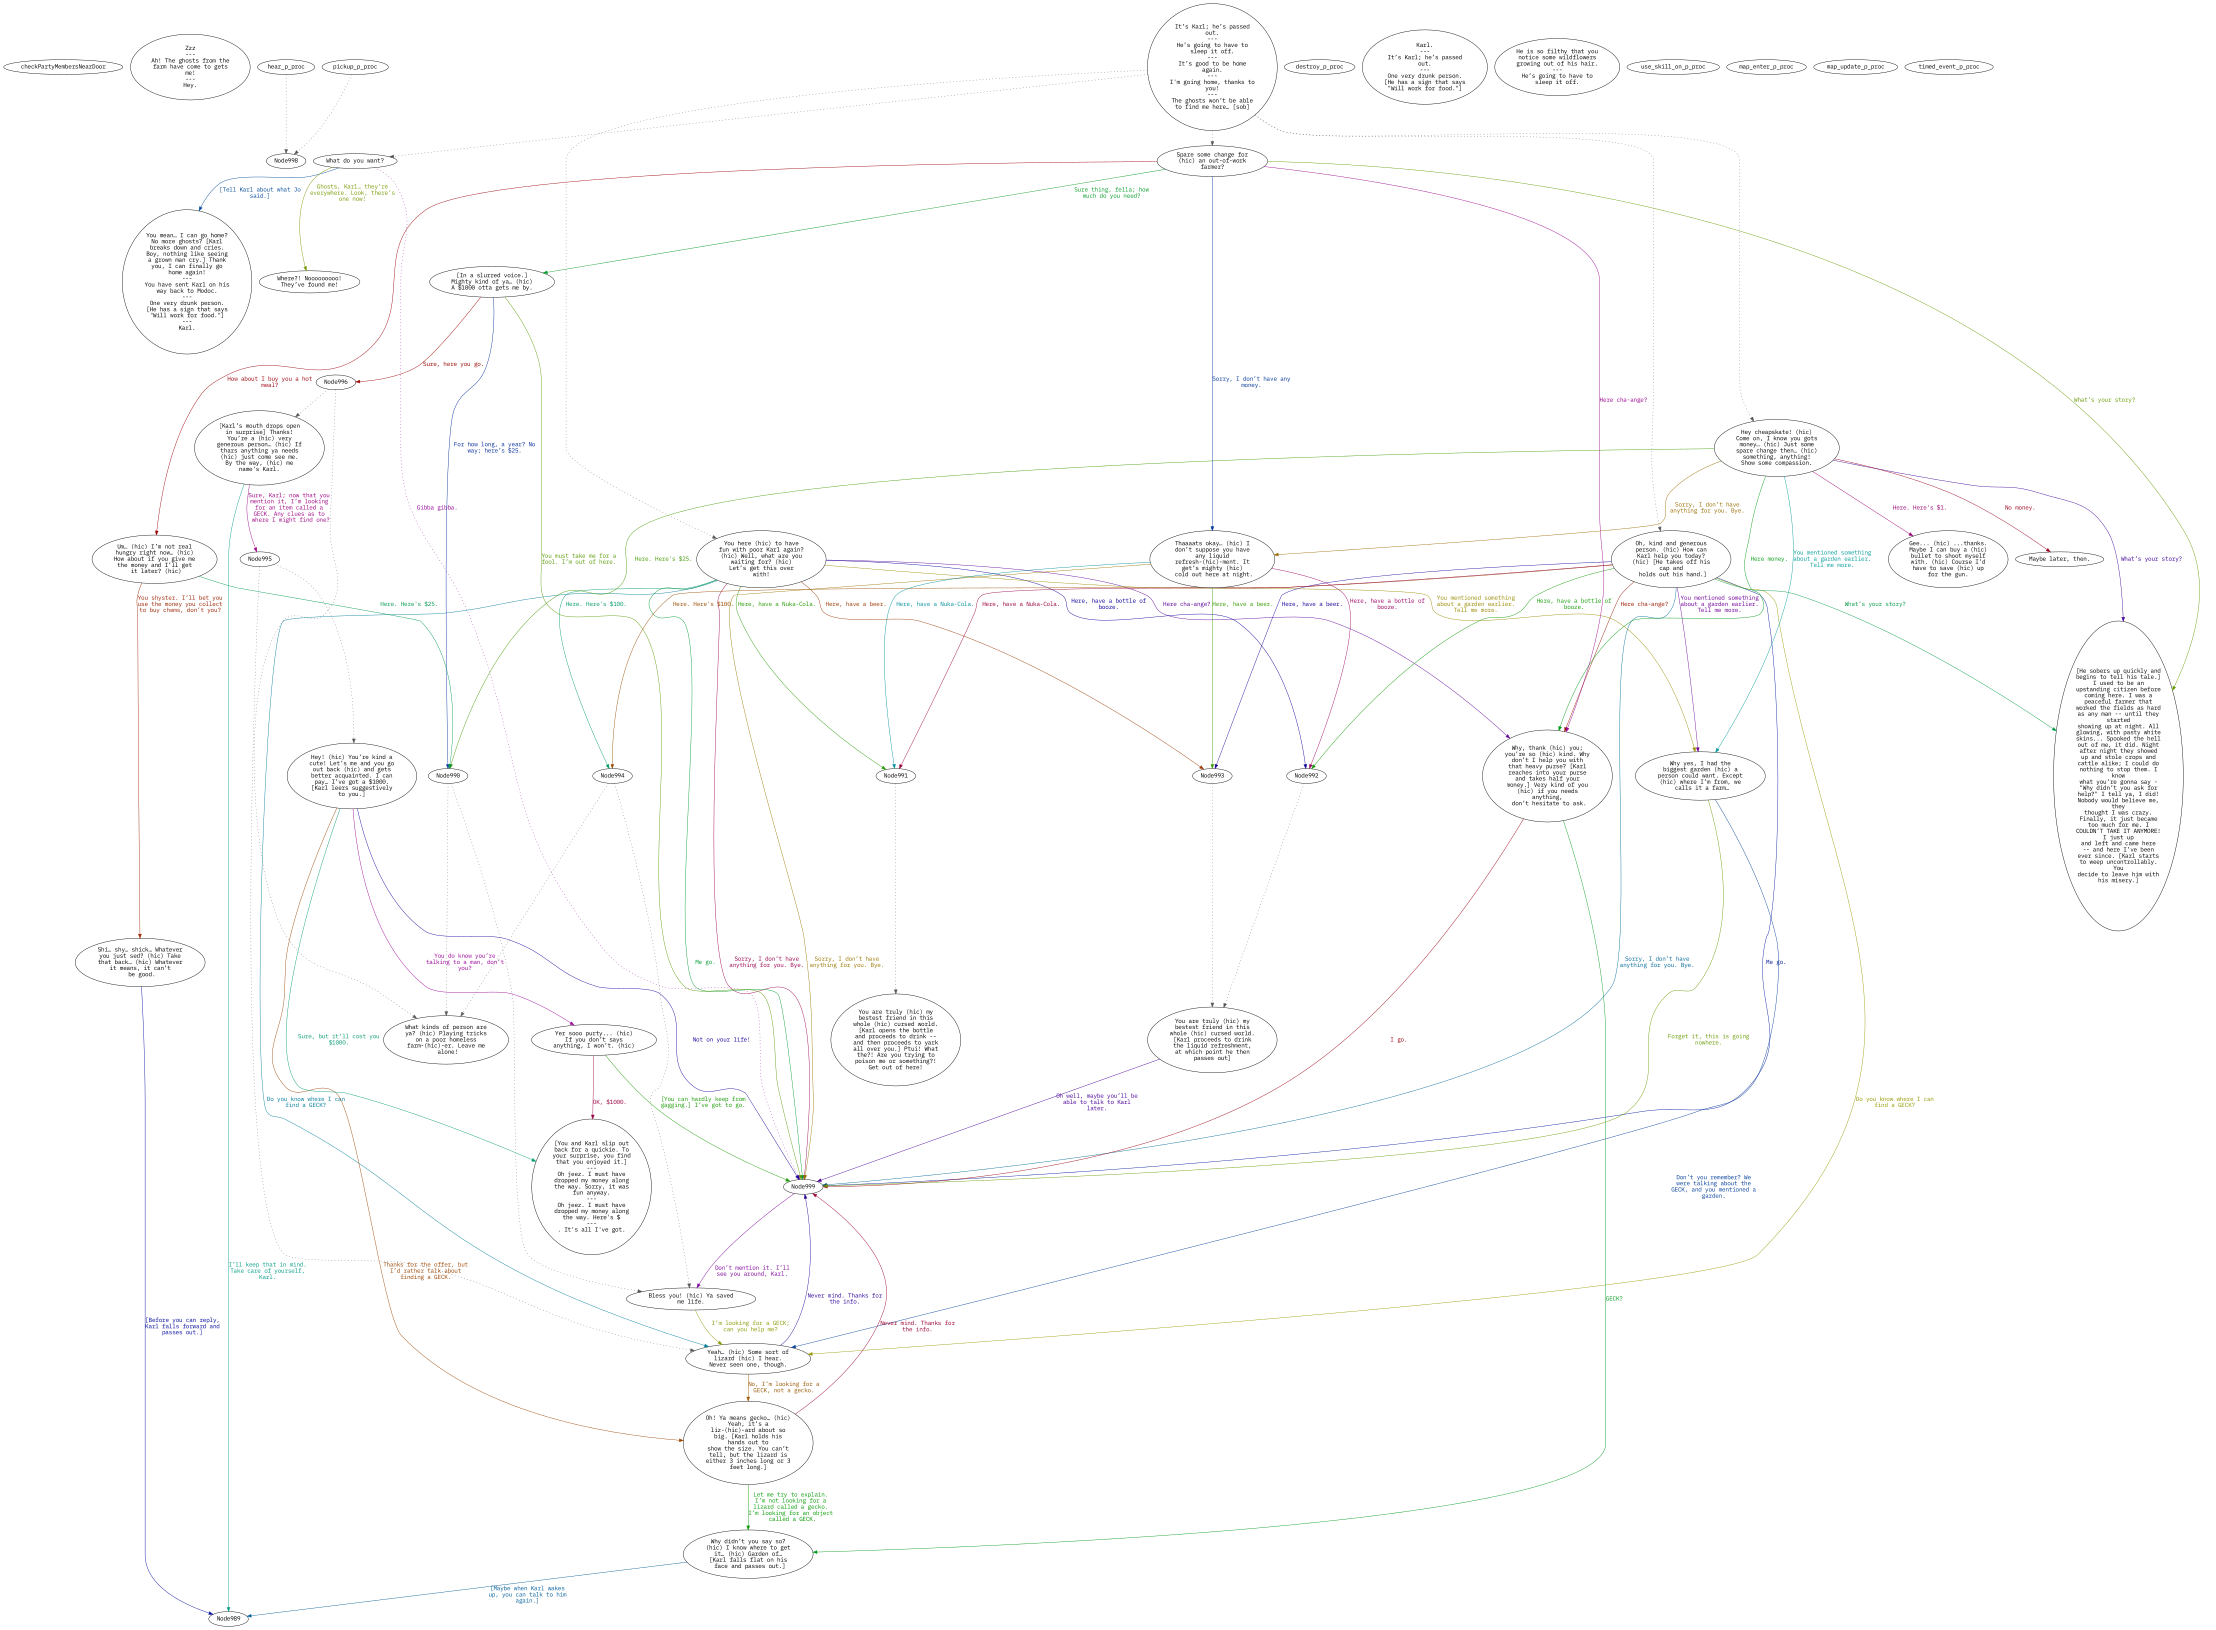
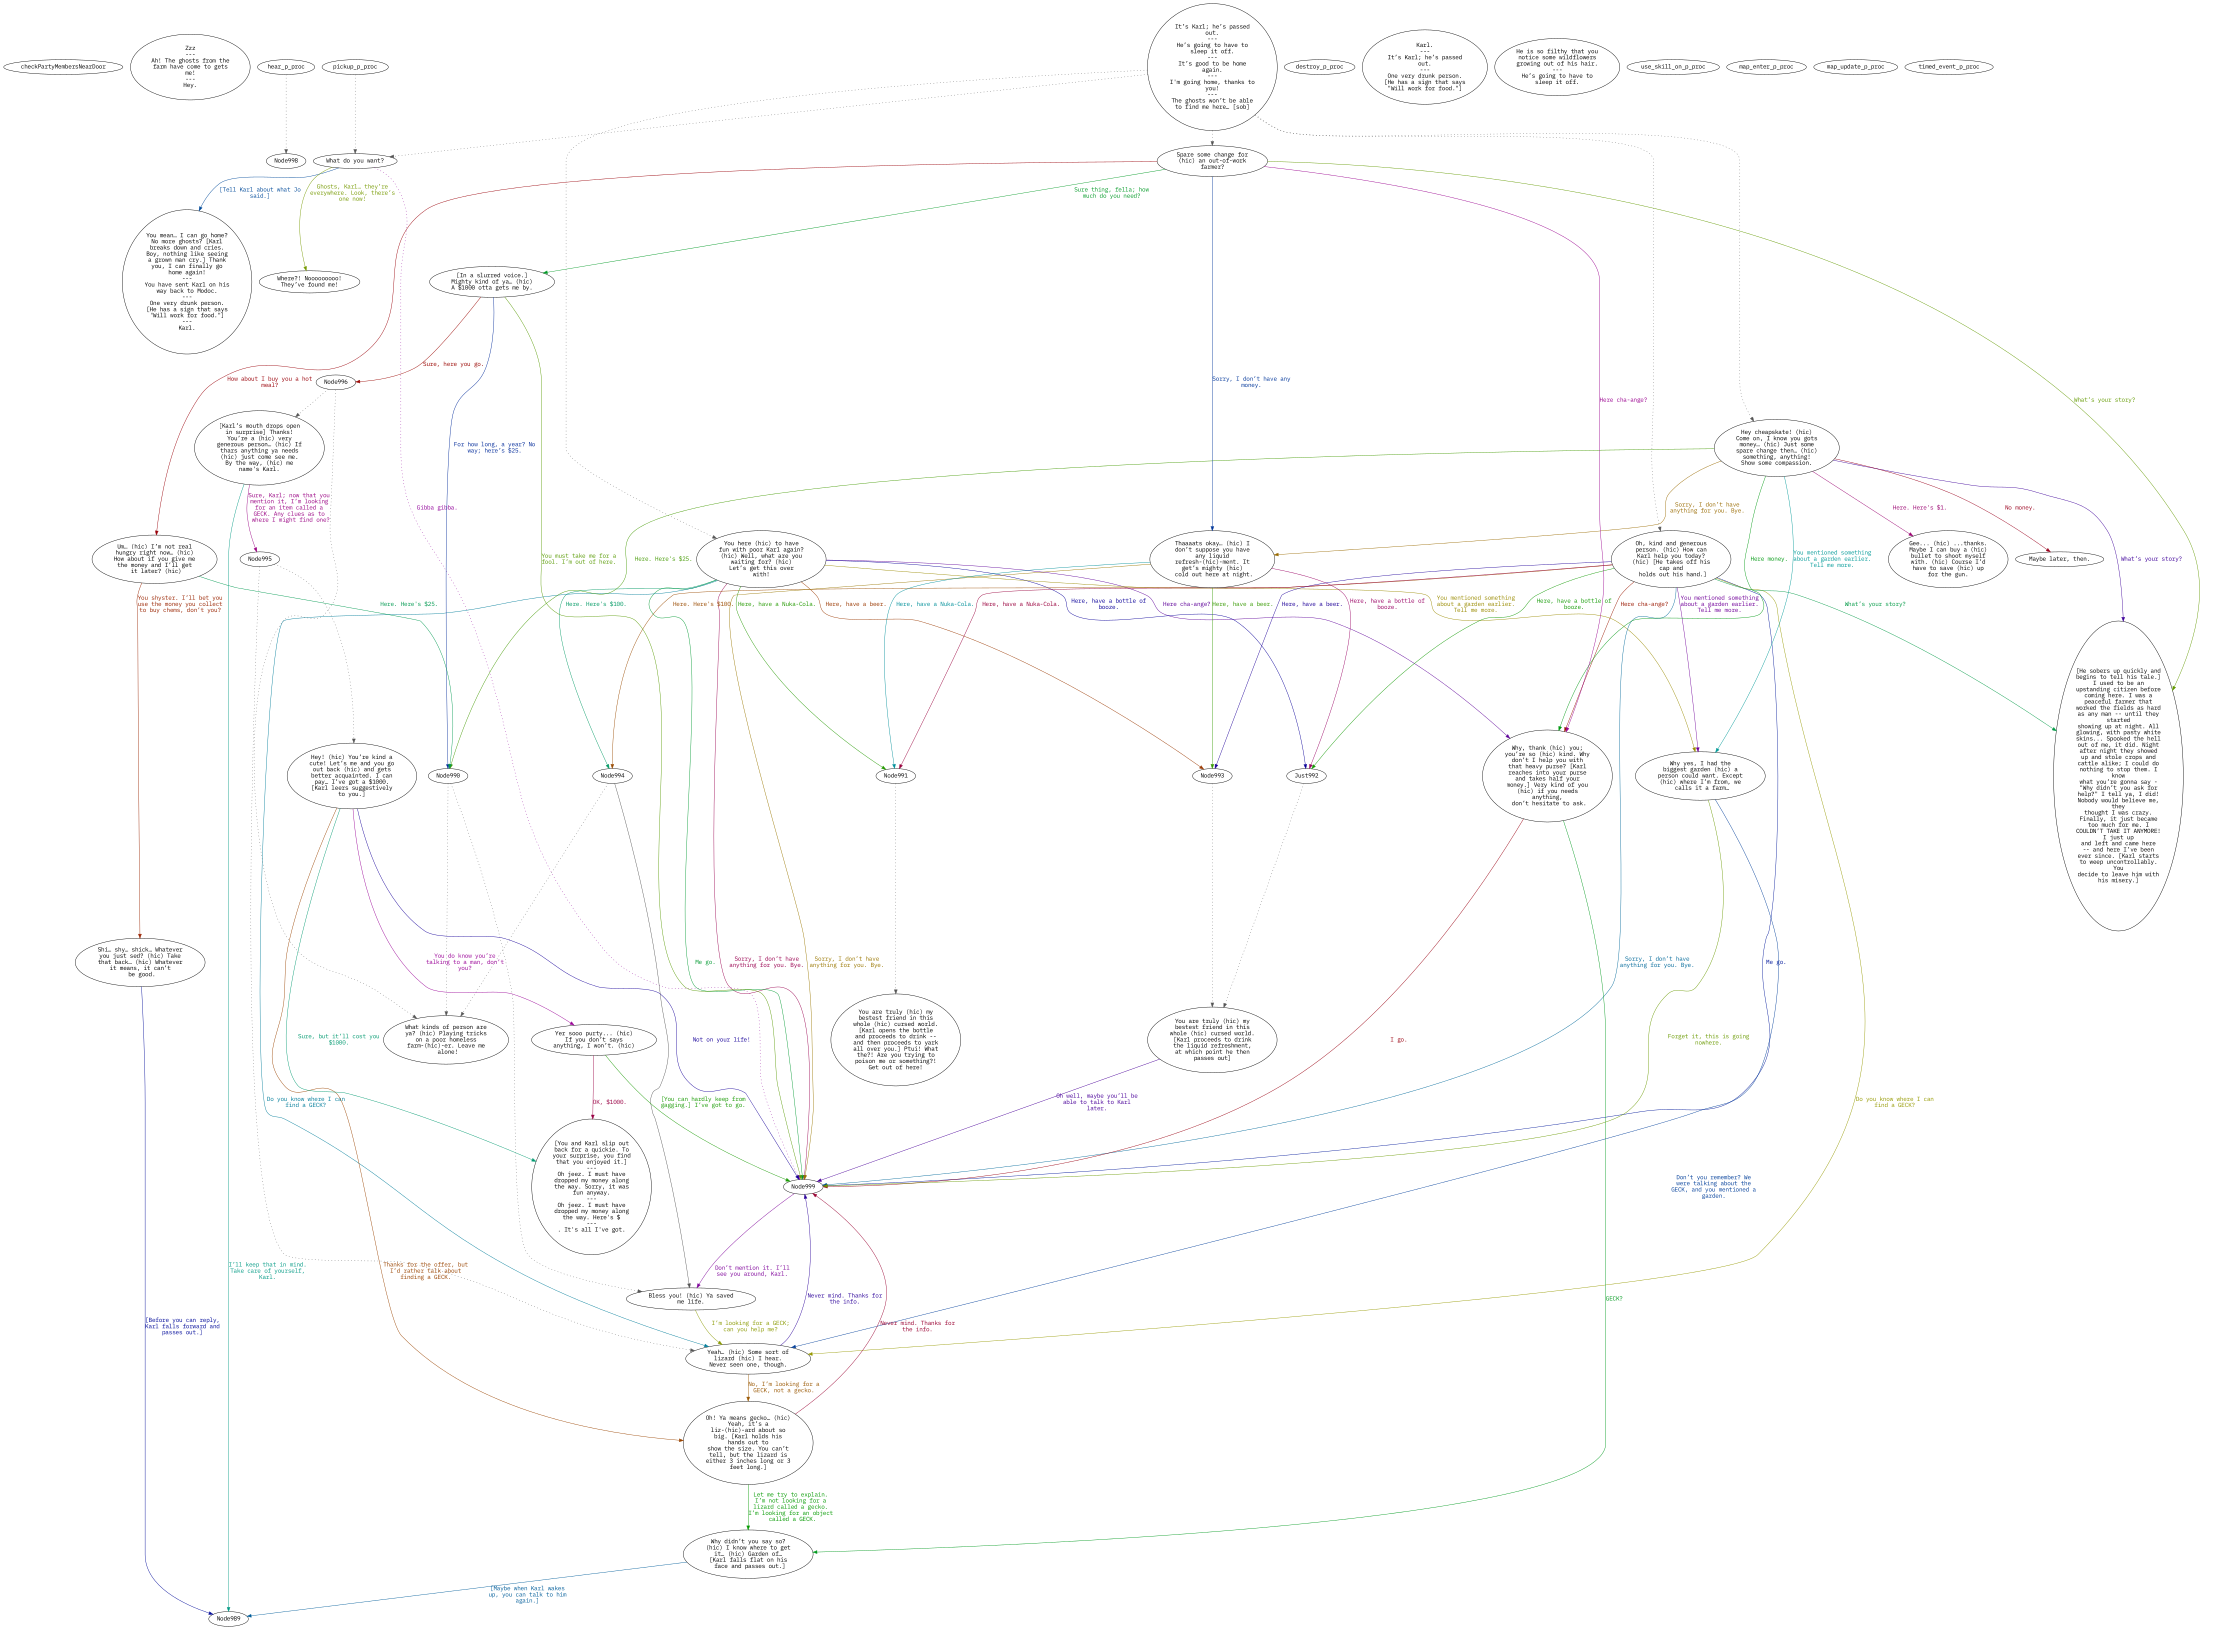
(329, 116) -> (355, 112)
(1307, 776) -> (1307, 776)
(667, 1035) -> (667, 1035)
